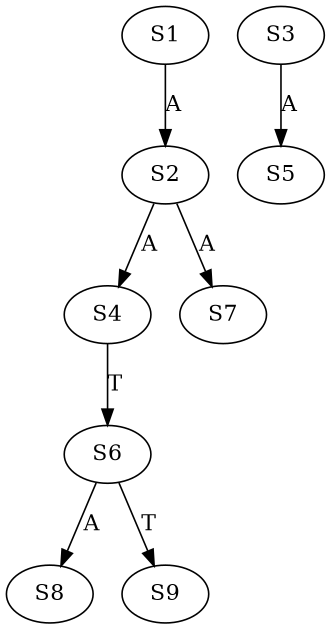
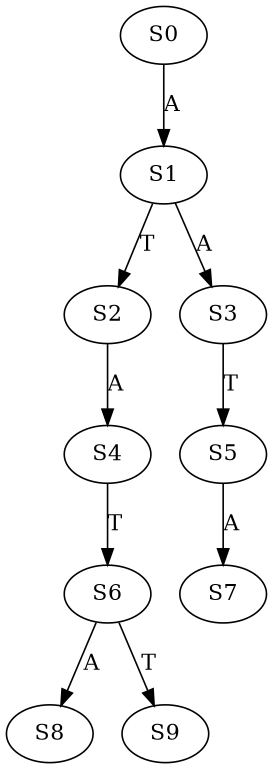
none -> (164, 35)
(173, 105) -> (148, 245)
(289, 105) -> (231, 385)
none -> (190, 237)
(191, 238) -> (223, 516)
